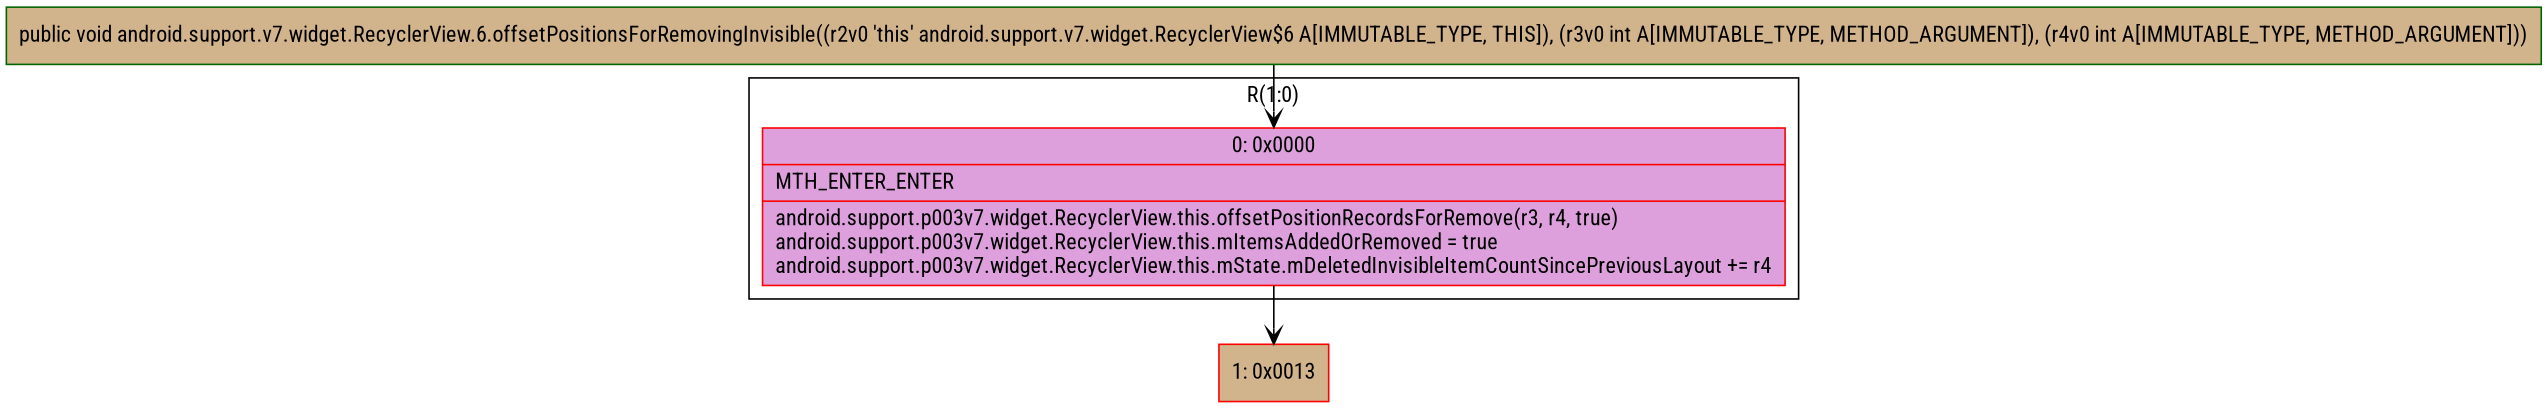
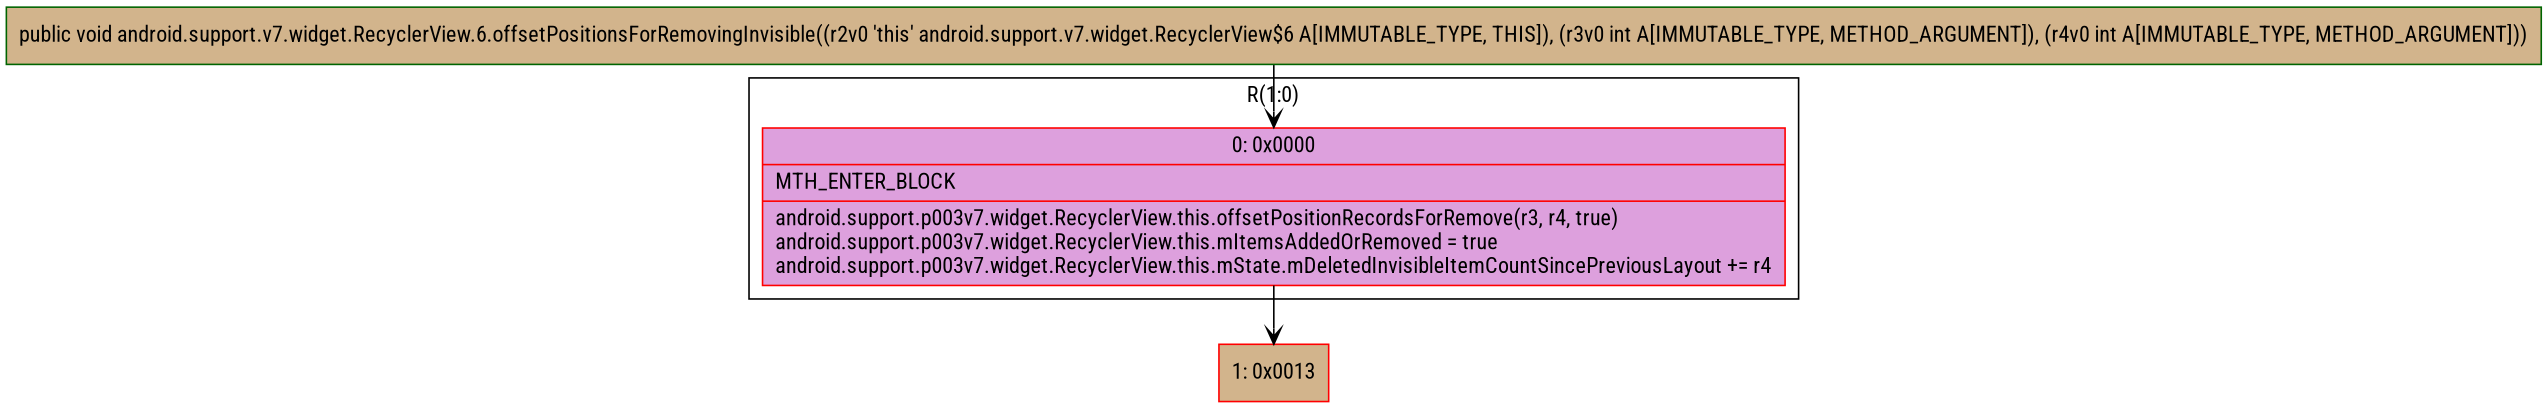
(865, 182) -> (866, 182)
